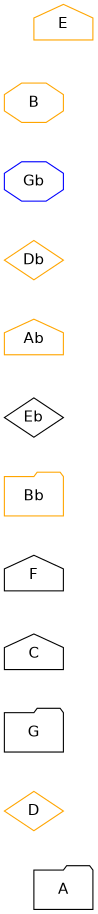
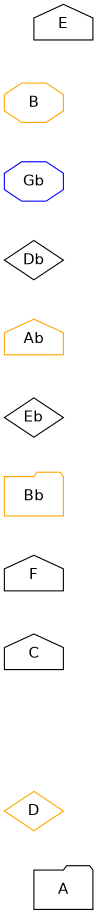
(63, 24) -> (63, 24)
(34, 260) -> (34, 260)
(34, 732) -> none
